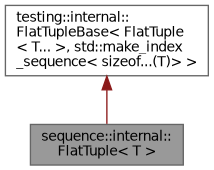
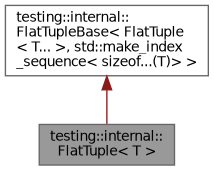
(107, 145) -> (107, 145)
